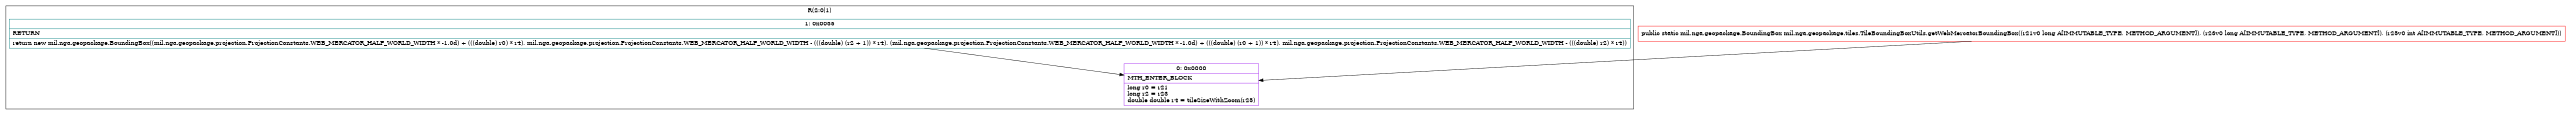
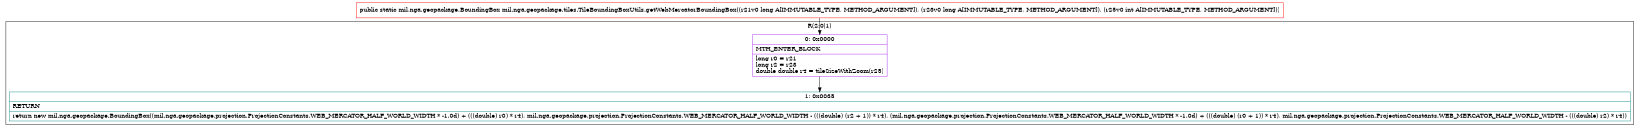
(1022, 61) -> (820, 82)
